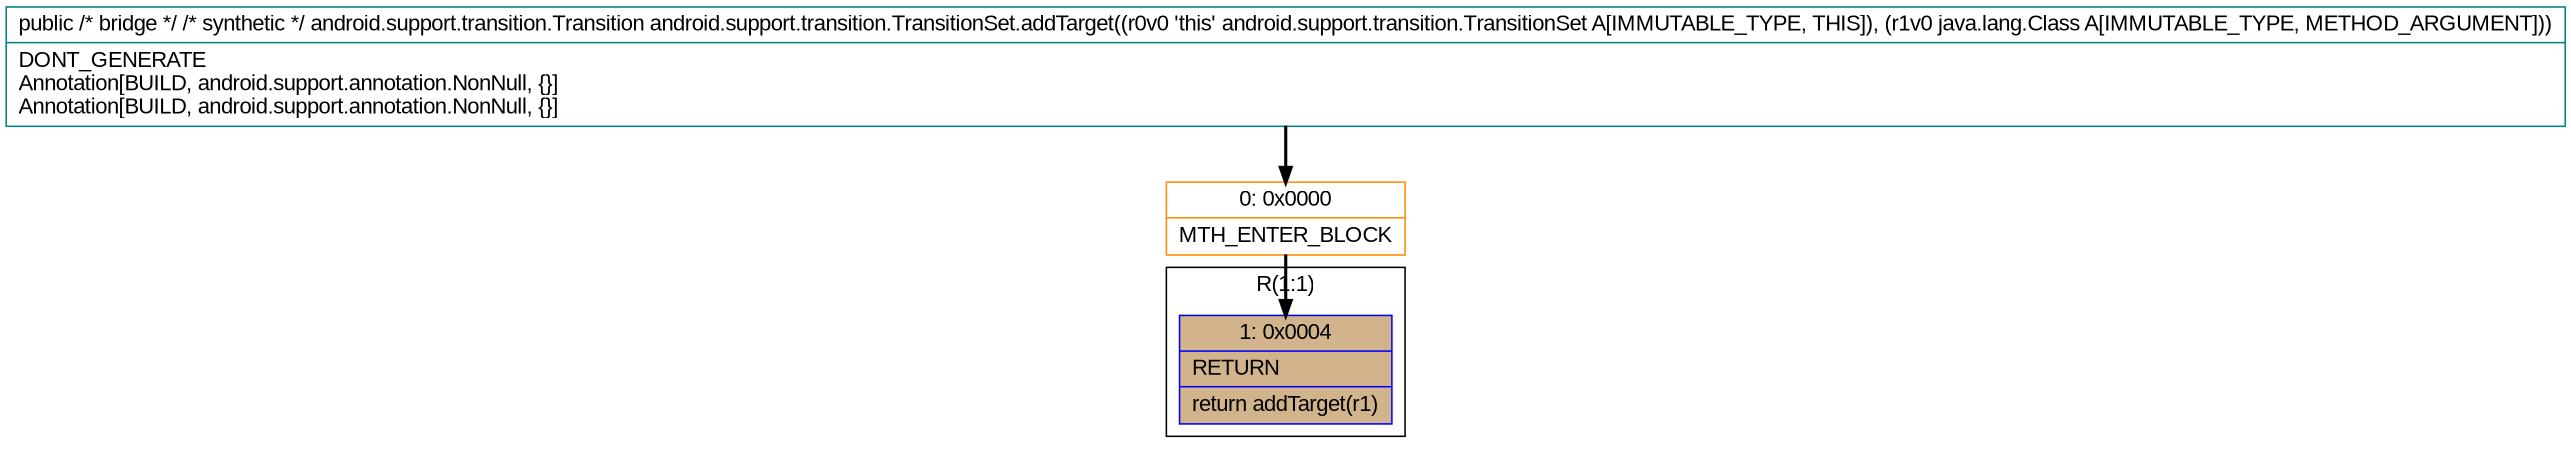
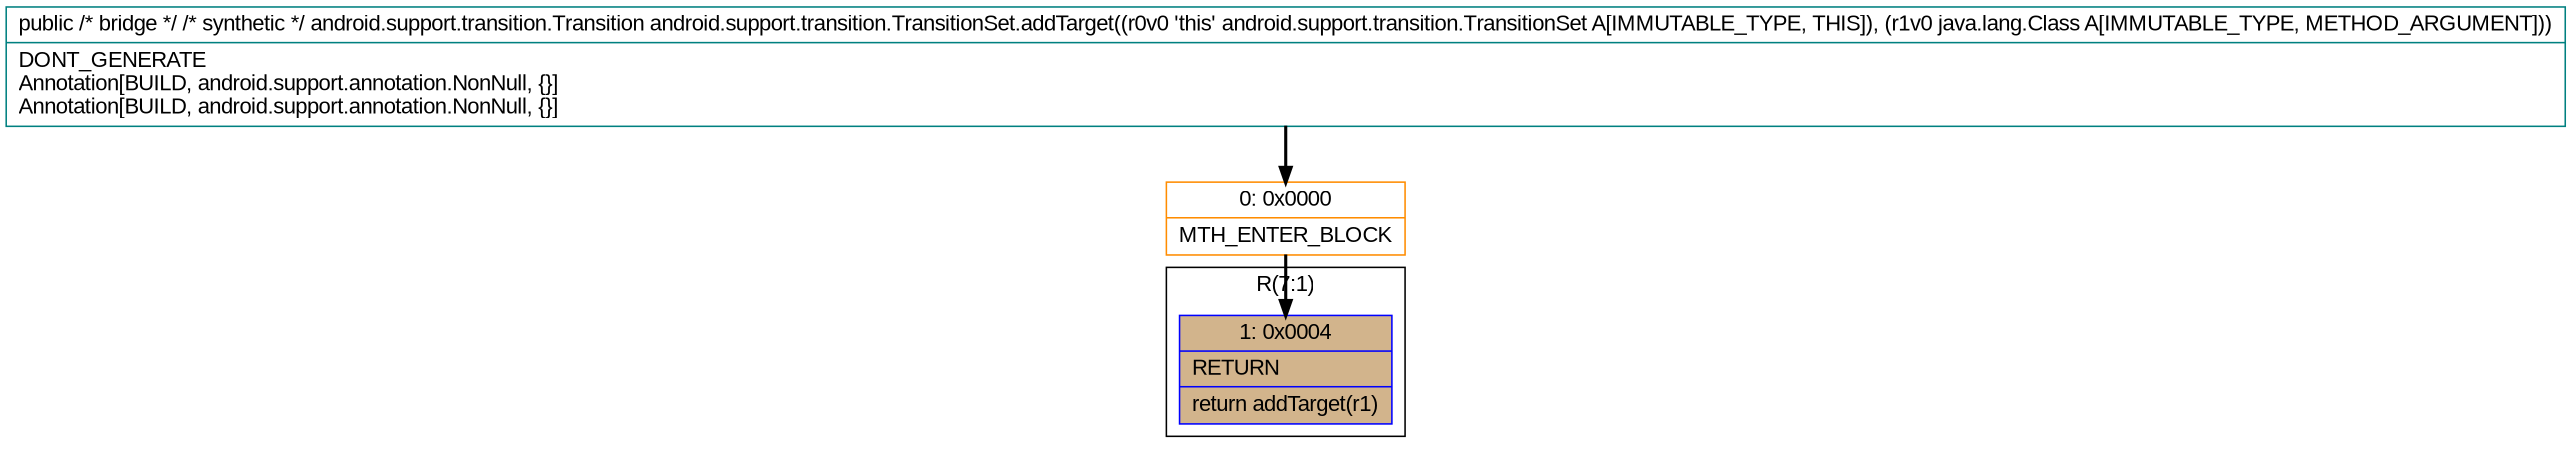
(1286, 285) -> (1286, 285)
